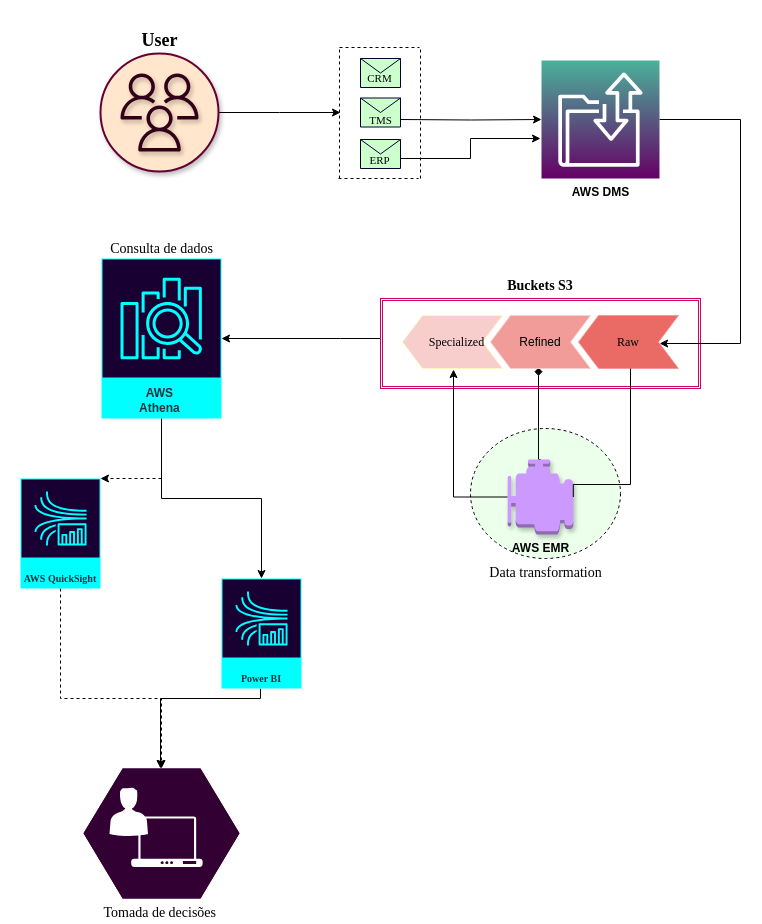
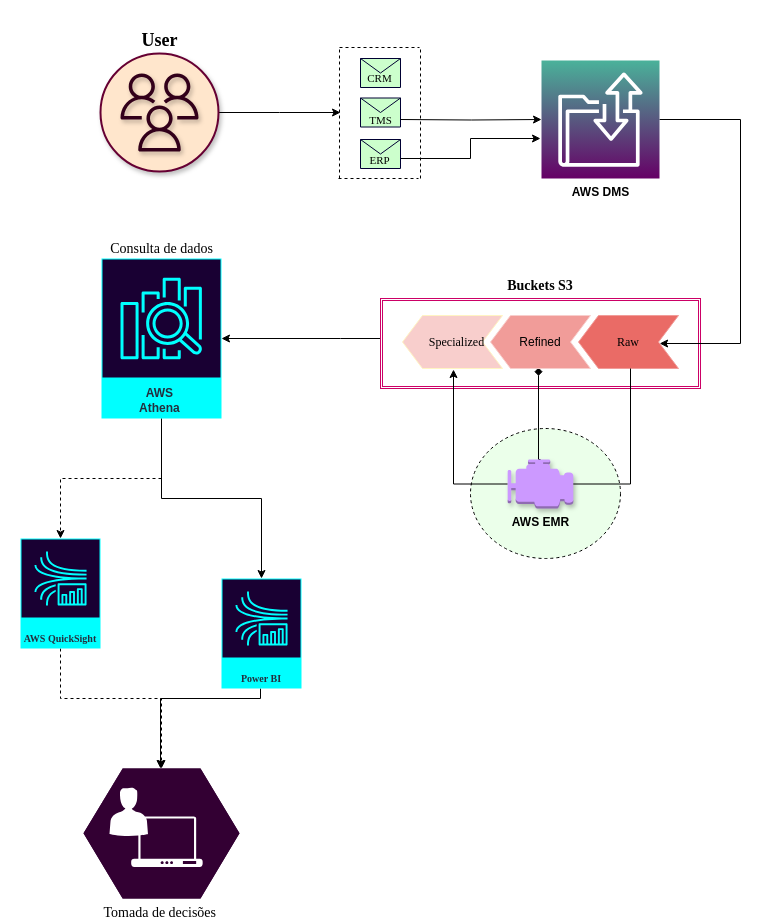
(541, 497) -> (541, 484)
(61, 534) -> (61, 594)
(546, 574) -> none
